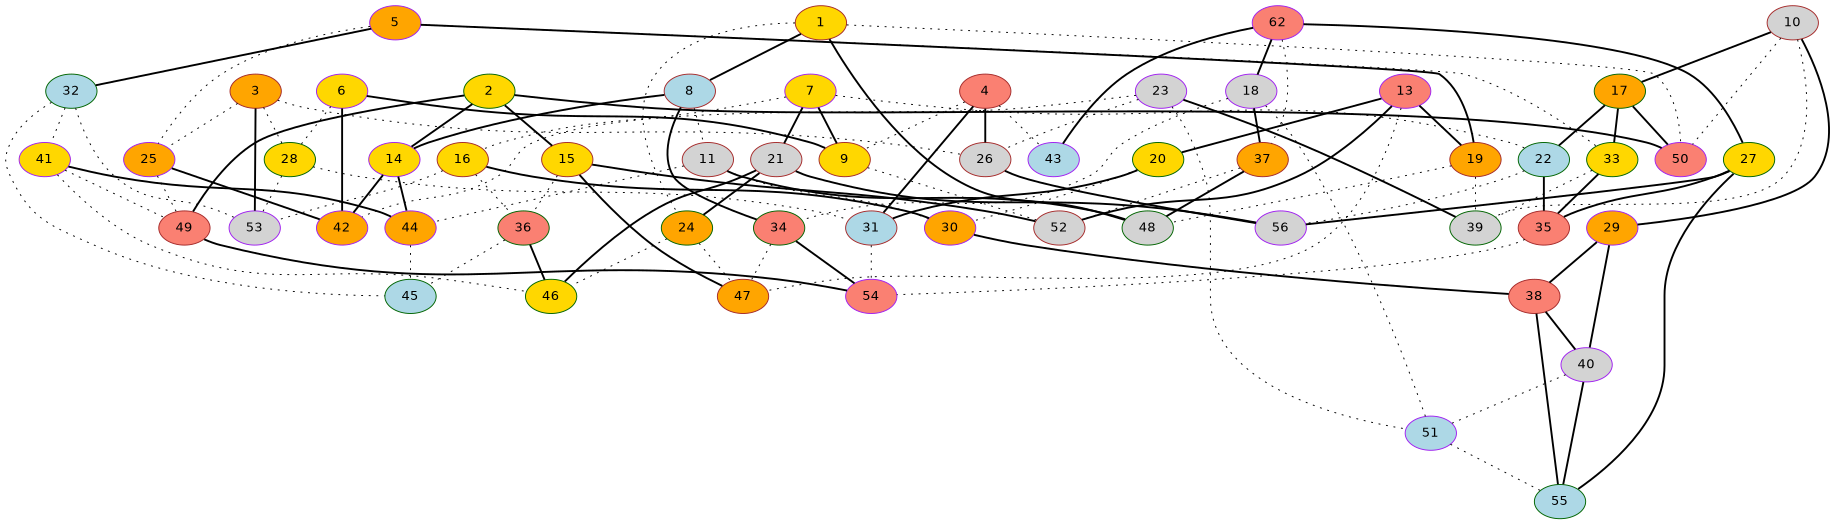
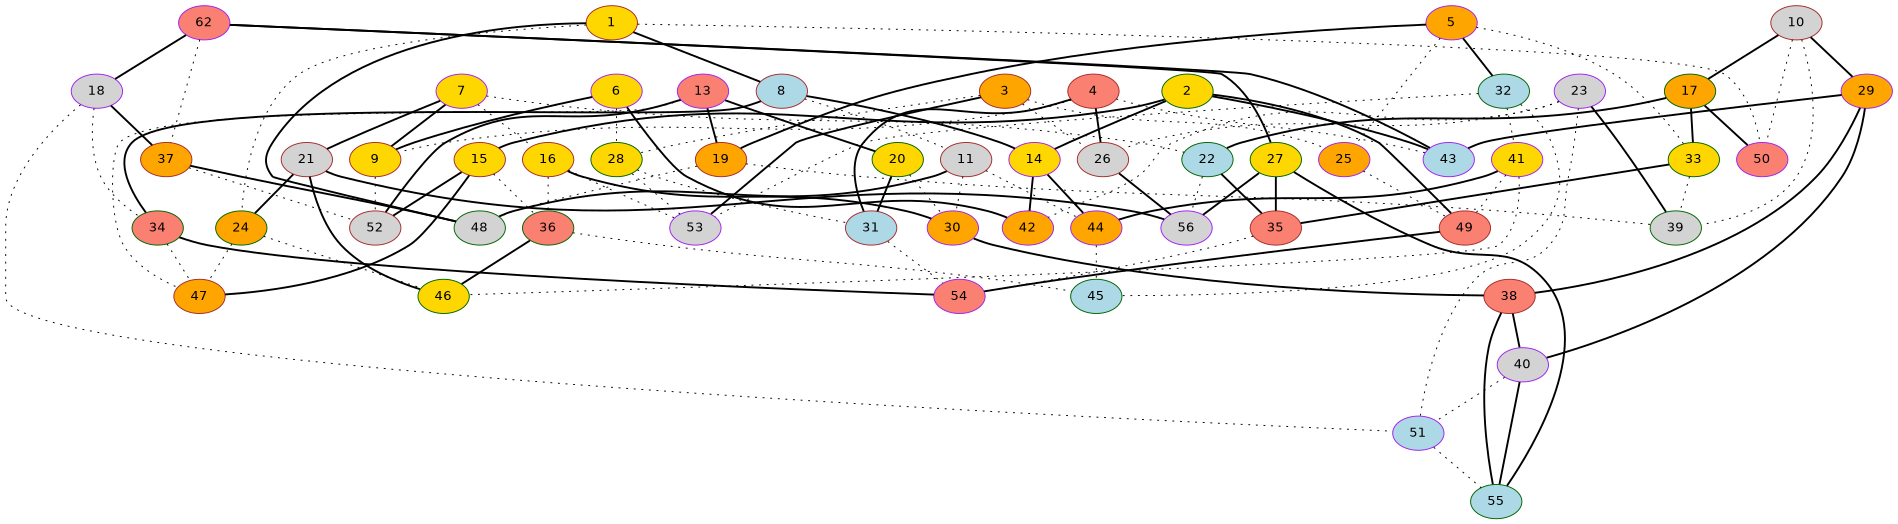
(1089, 112) -> (1375, 132)
none -> (1654, 117)
(275, 204) -> none
